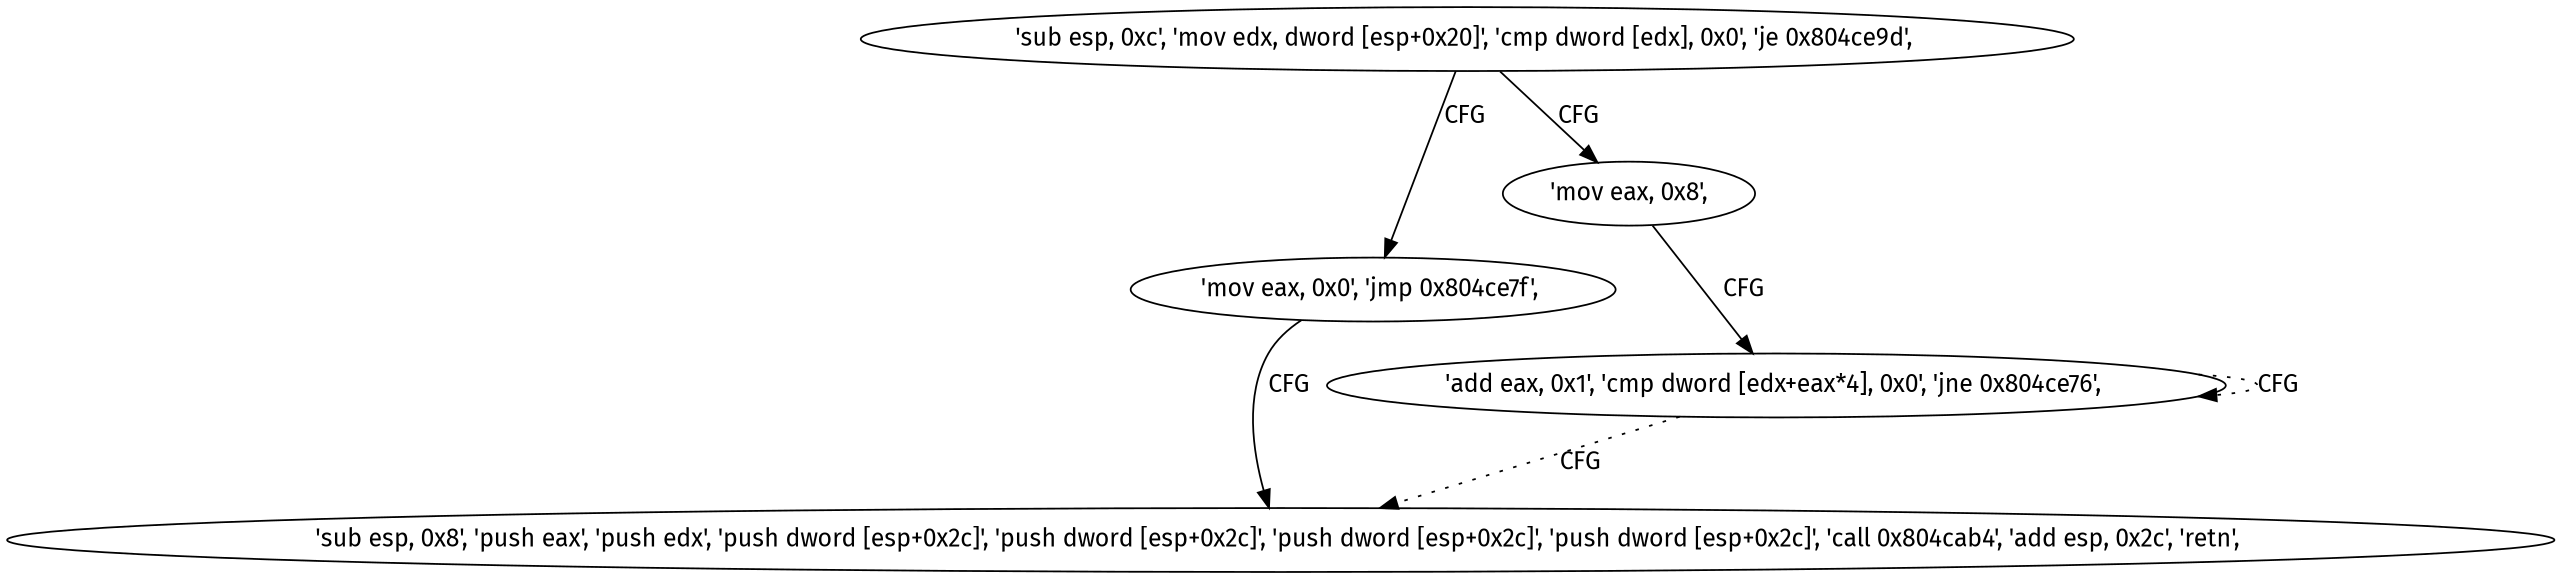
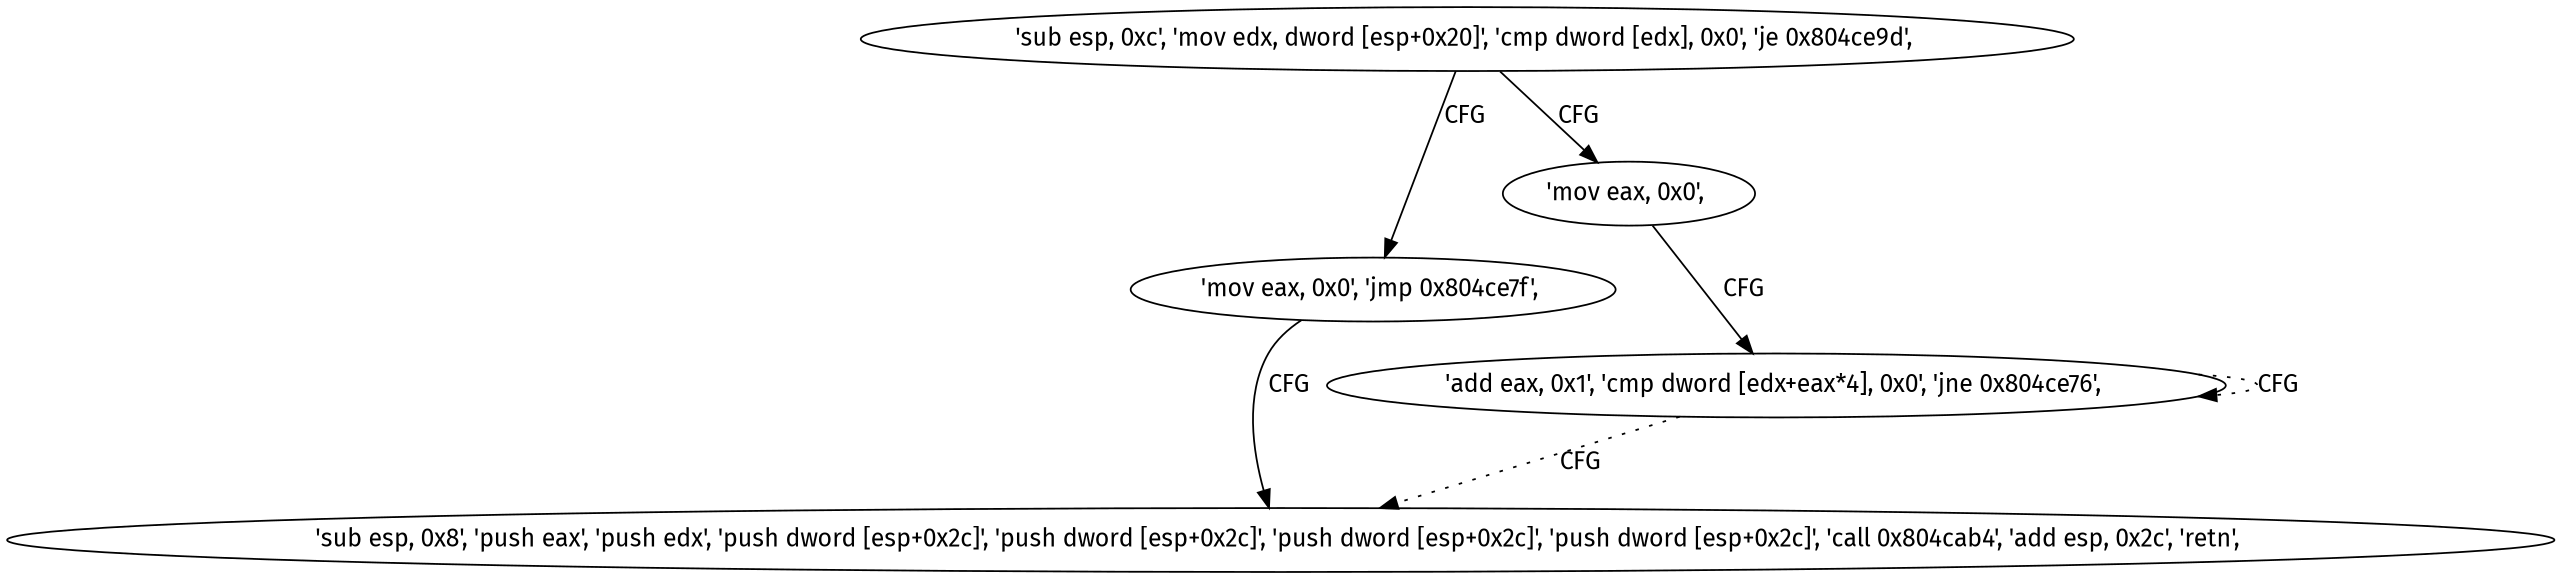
(1629, 194) -> (1629, 194)
